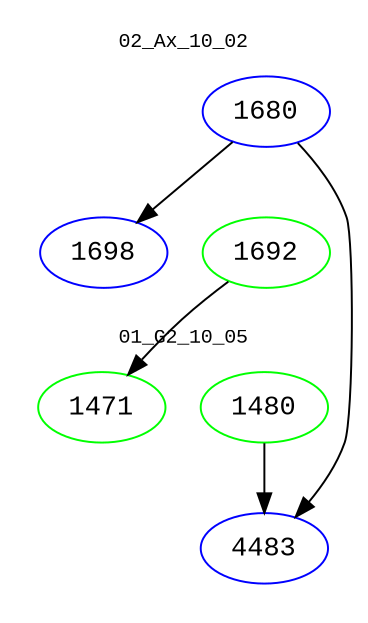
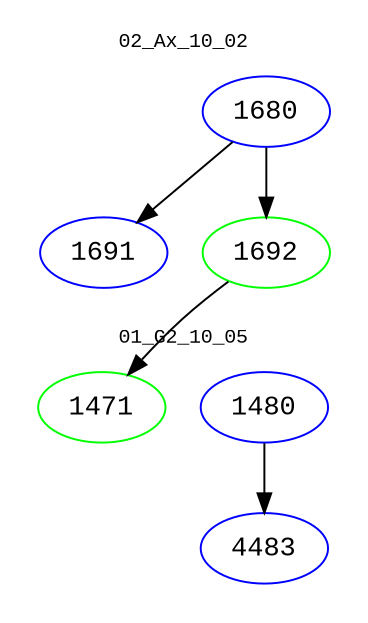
(104, 253) -> (104, 253)
(352, 320) -> (266, 173)
(264, 407) -> (264, 407)
